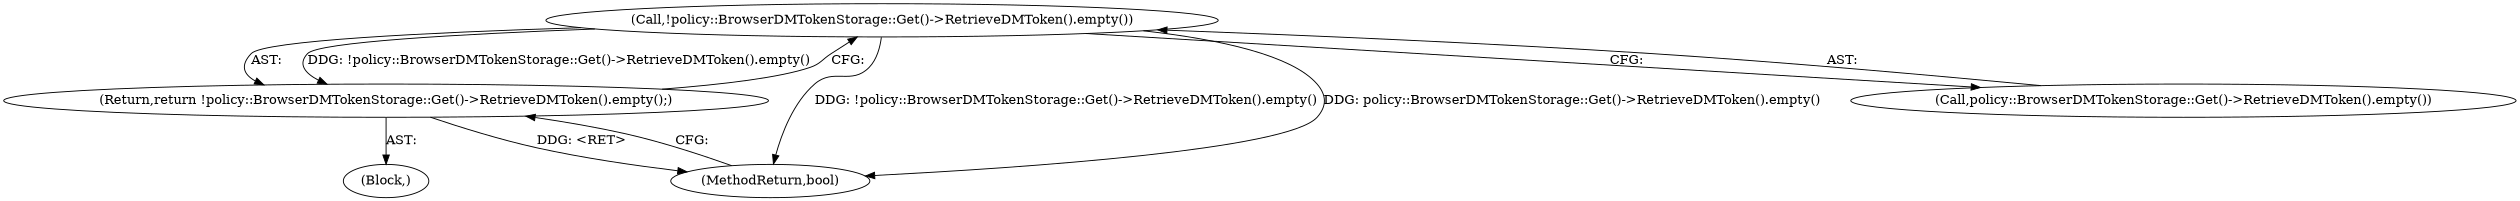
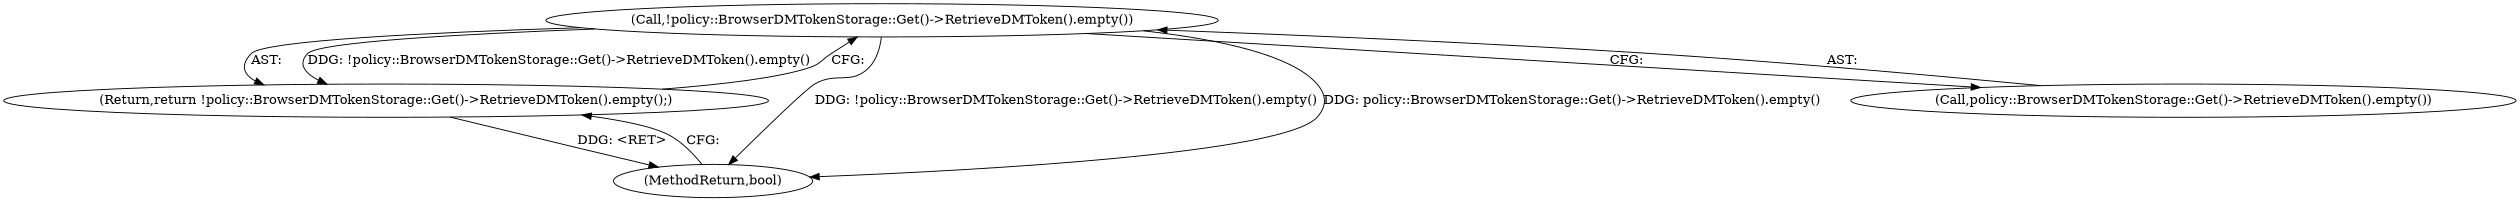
(386, 181) -> none
